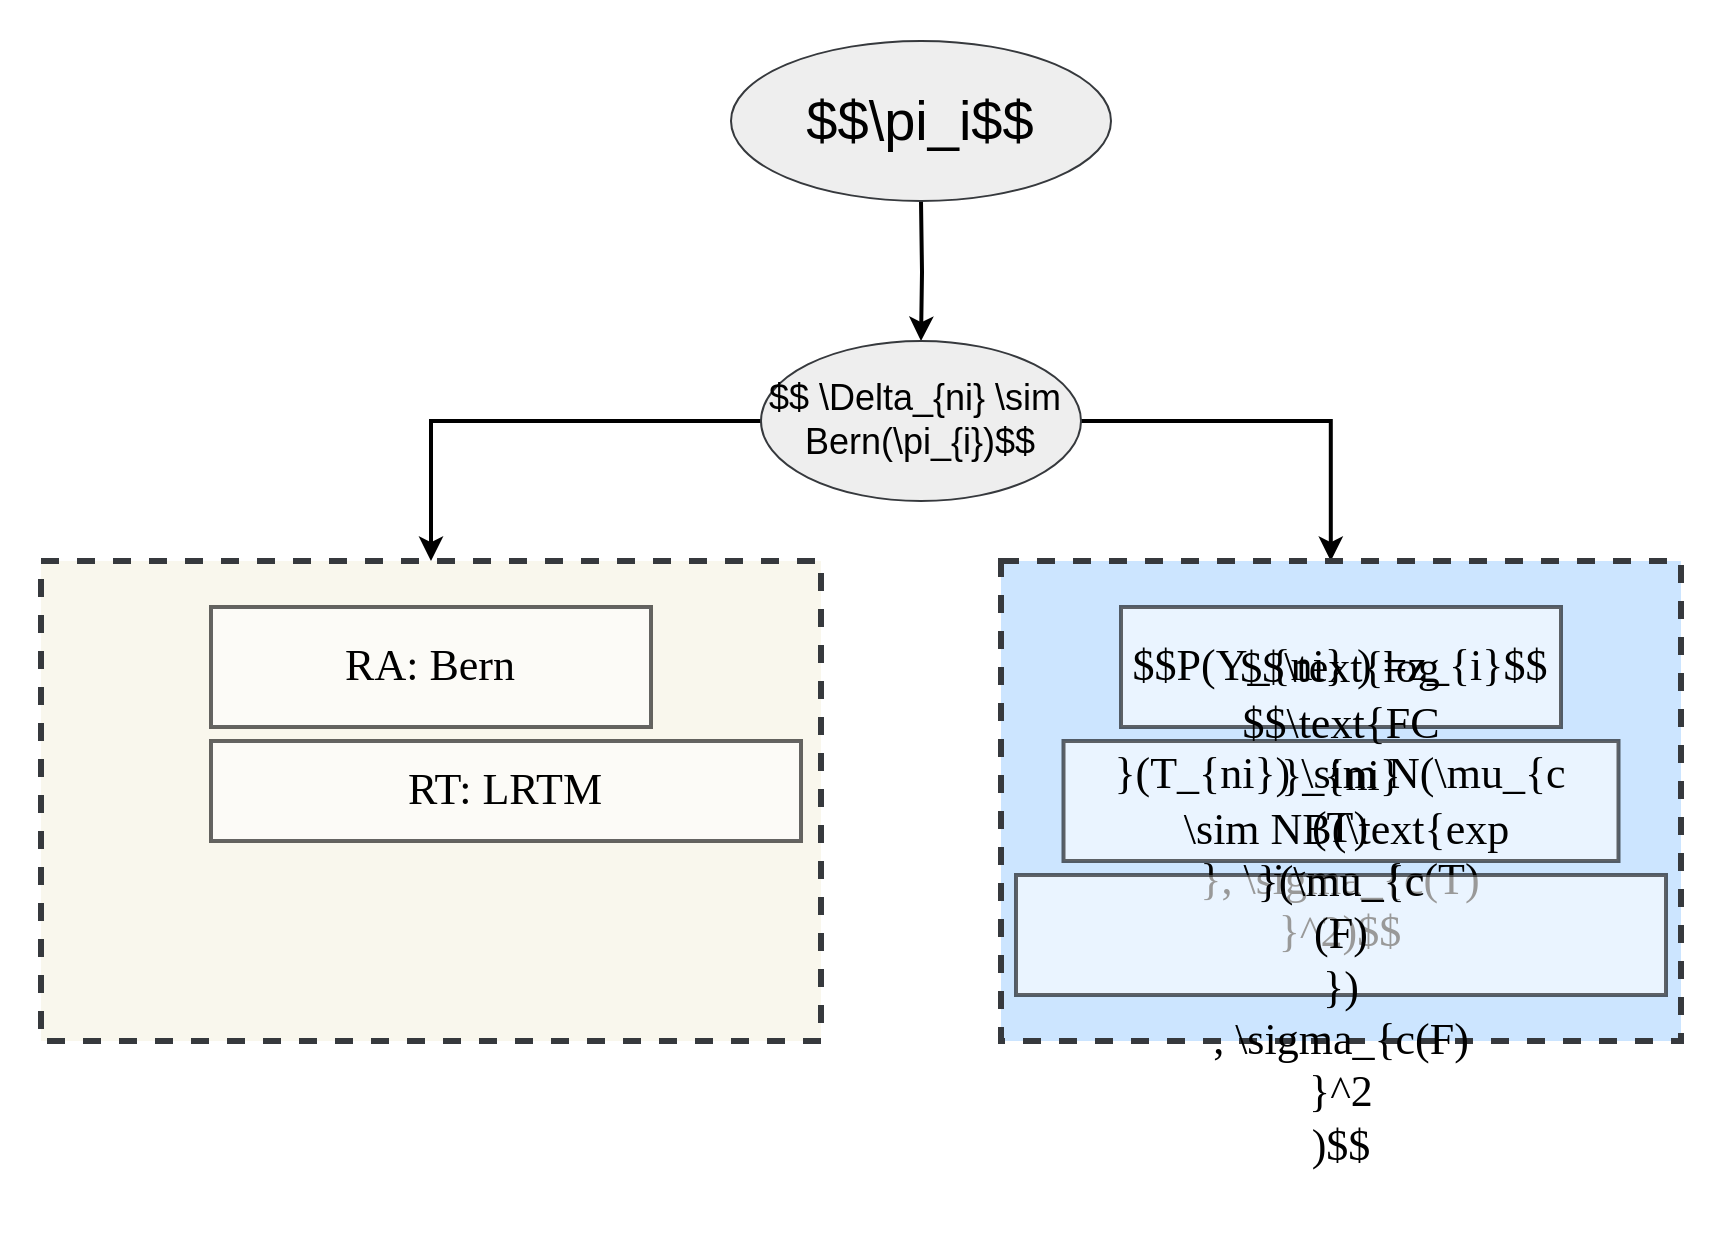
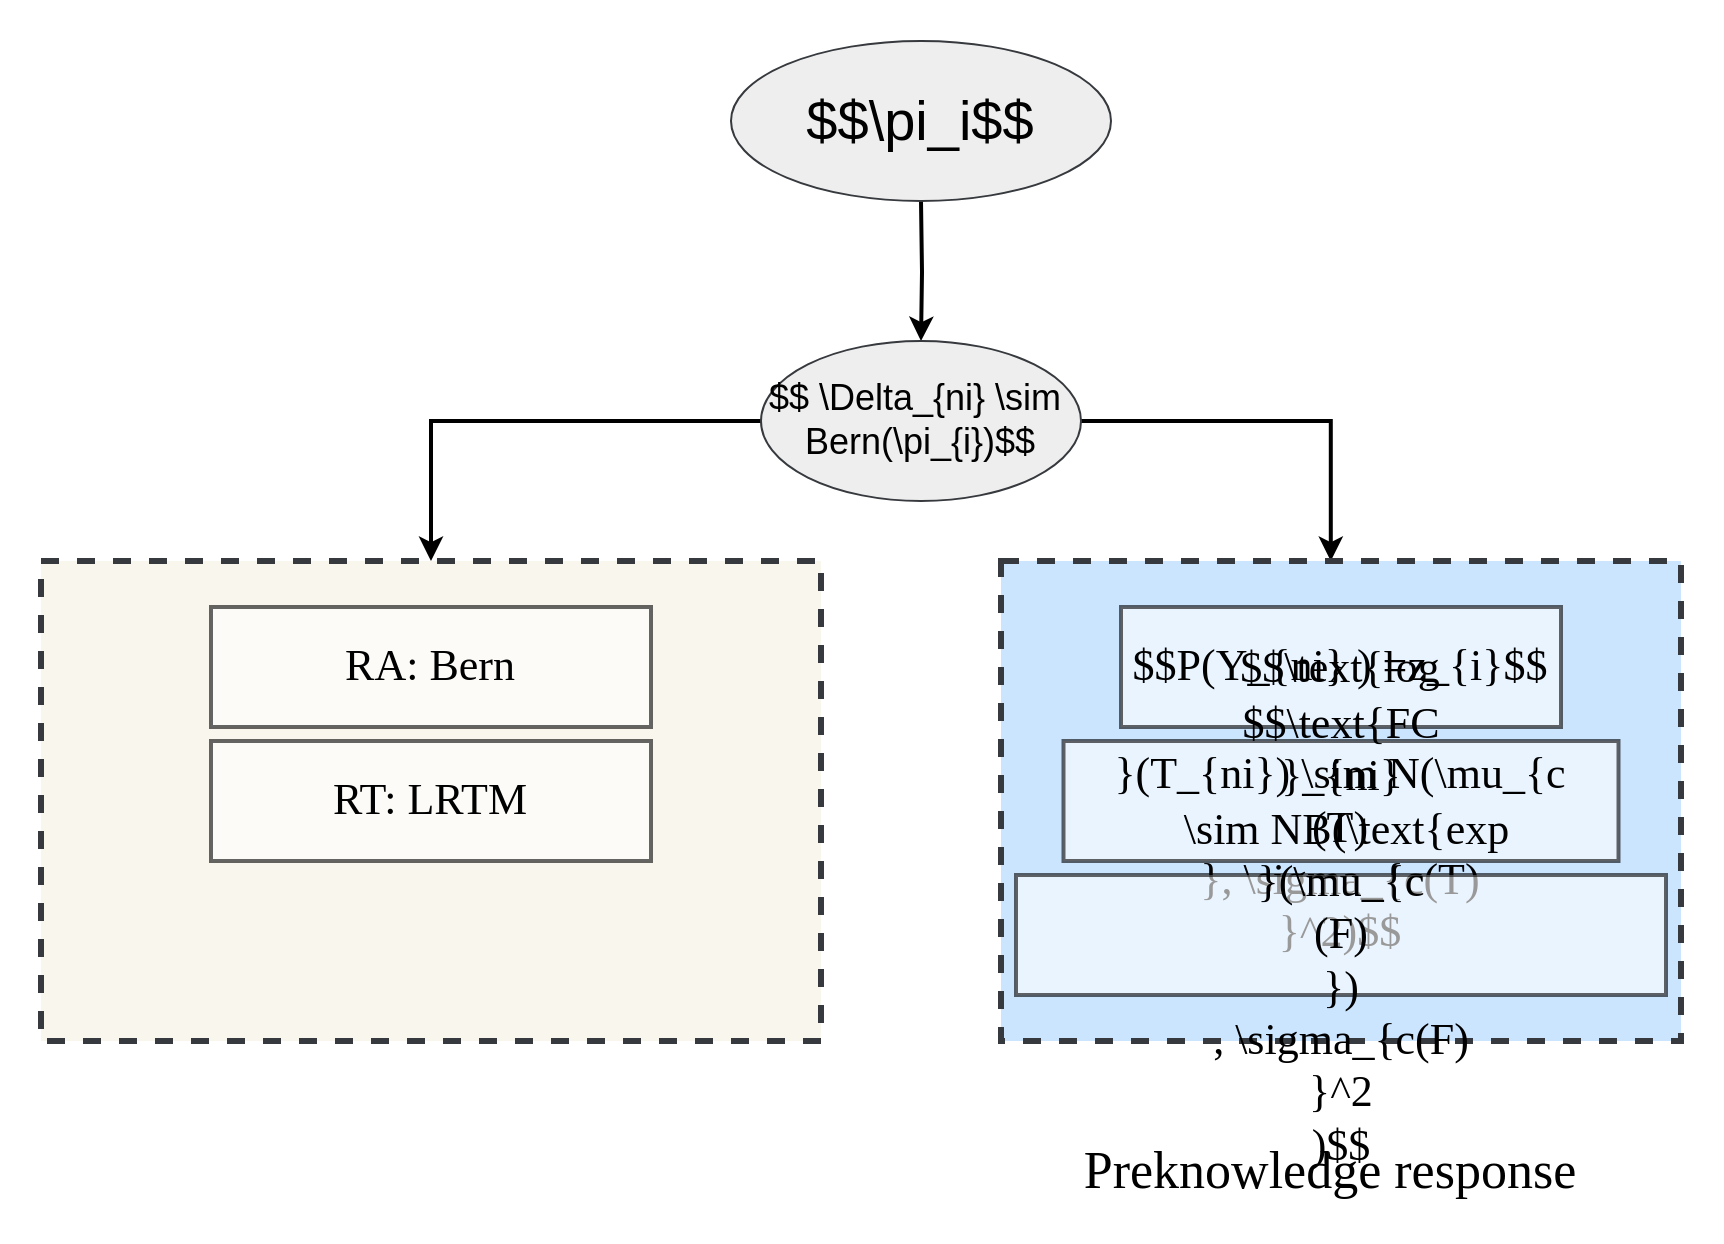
(506, 791) -> (431, 801)
none -> (1331, 1171)
